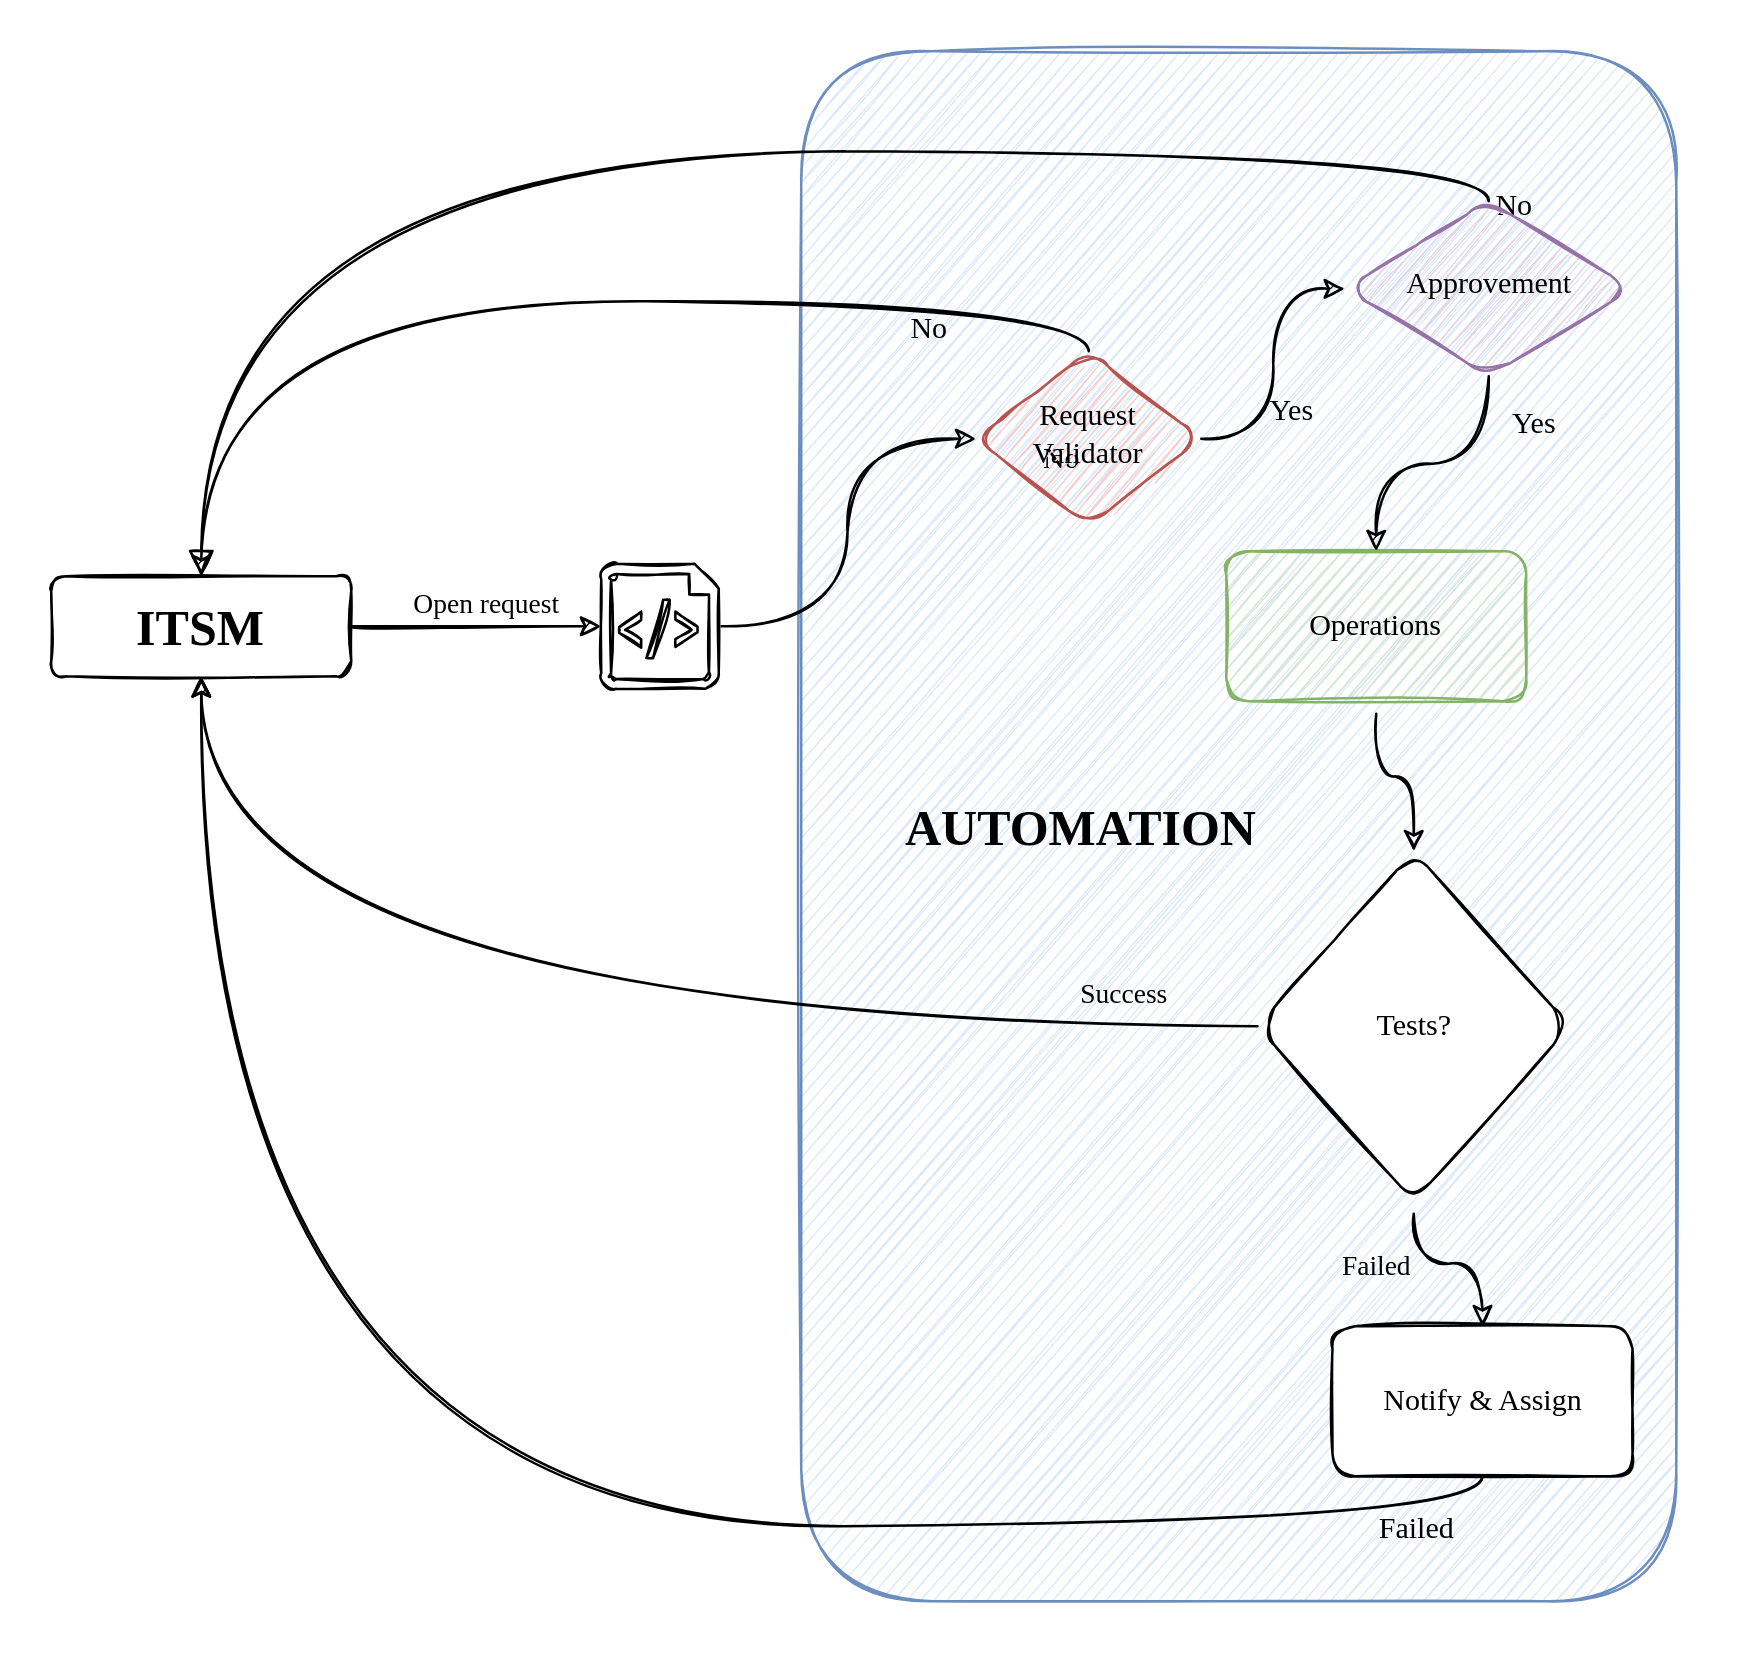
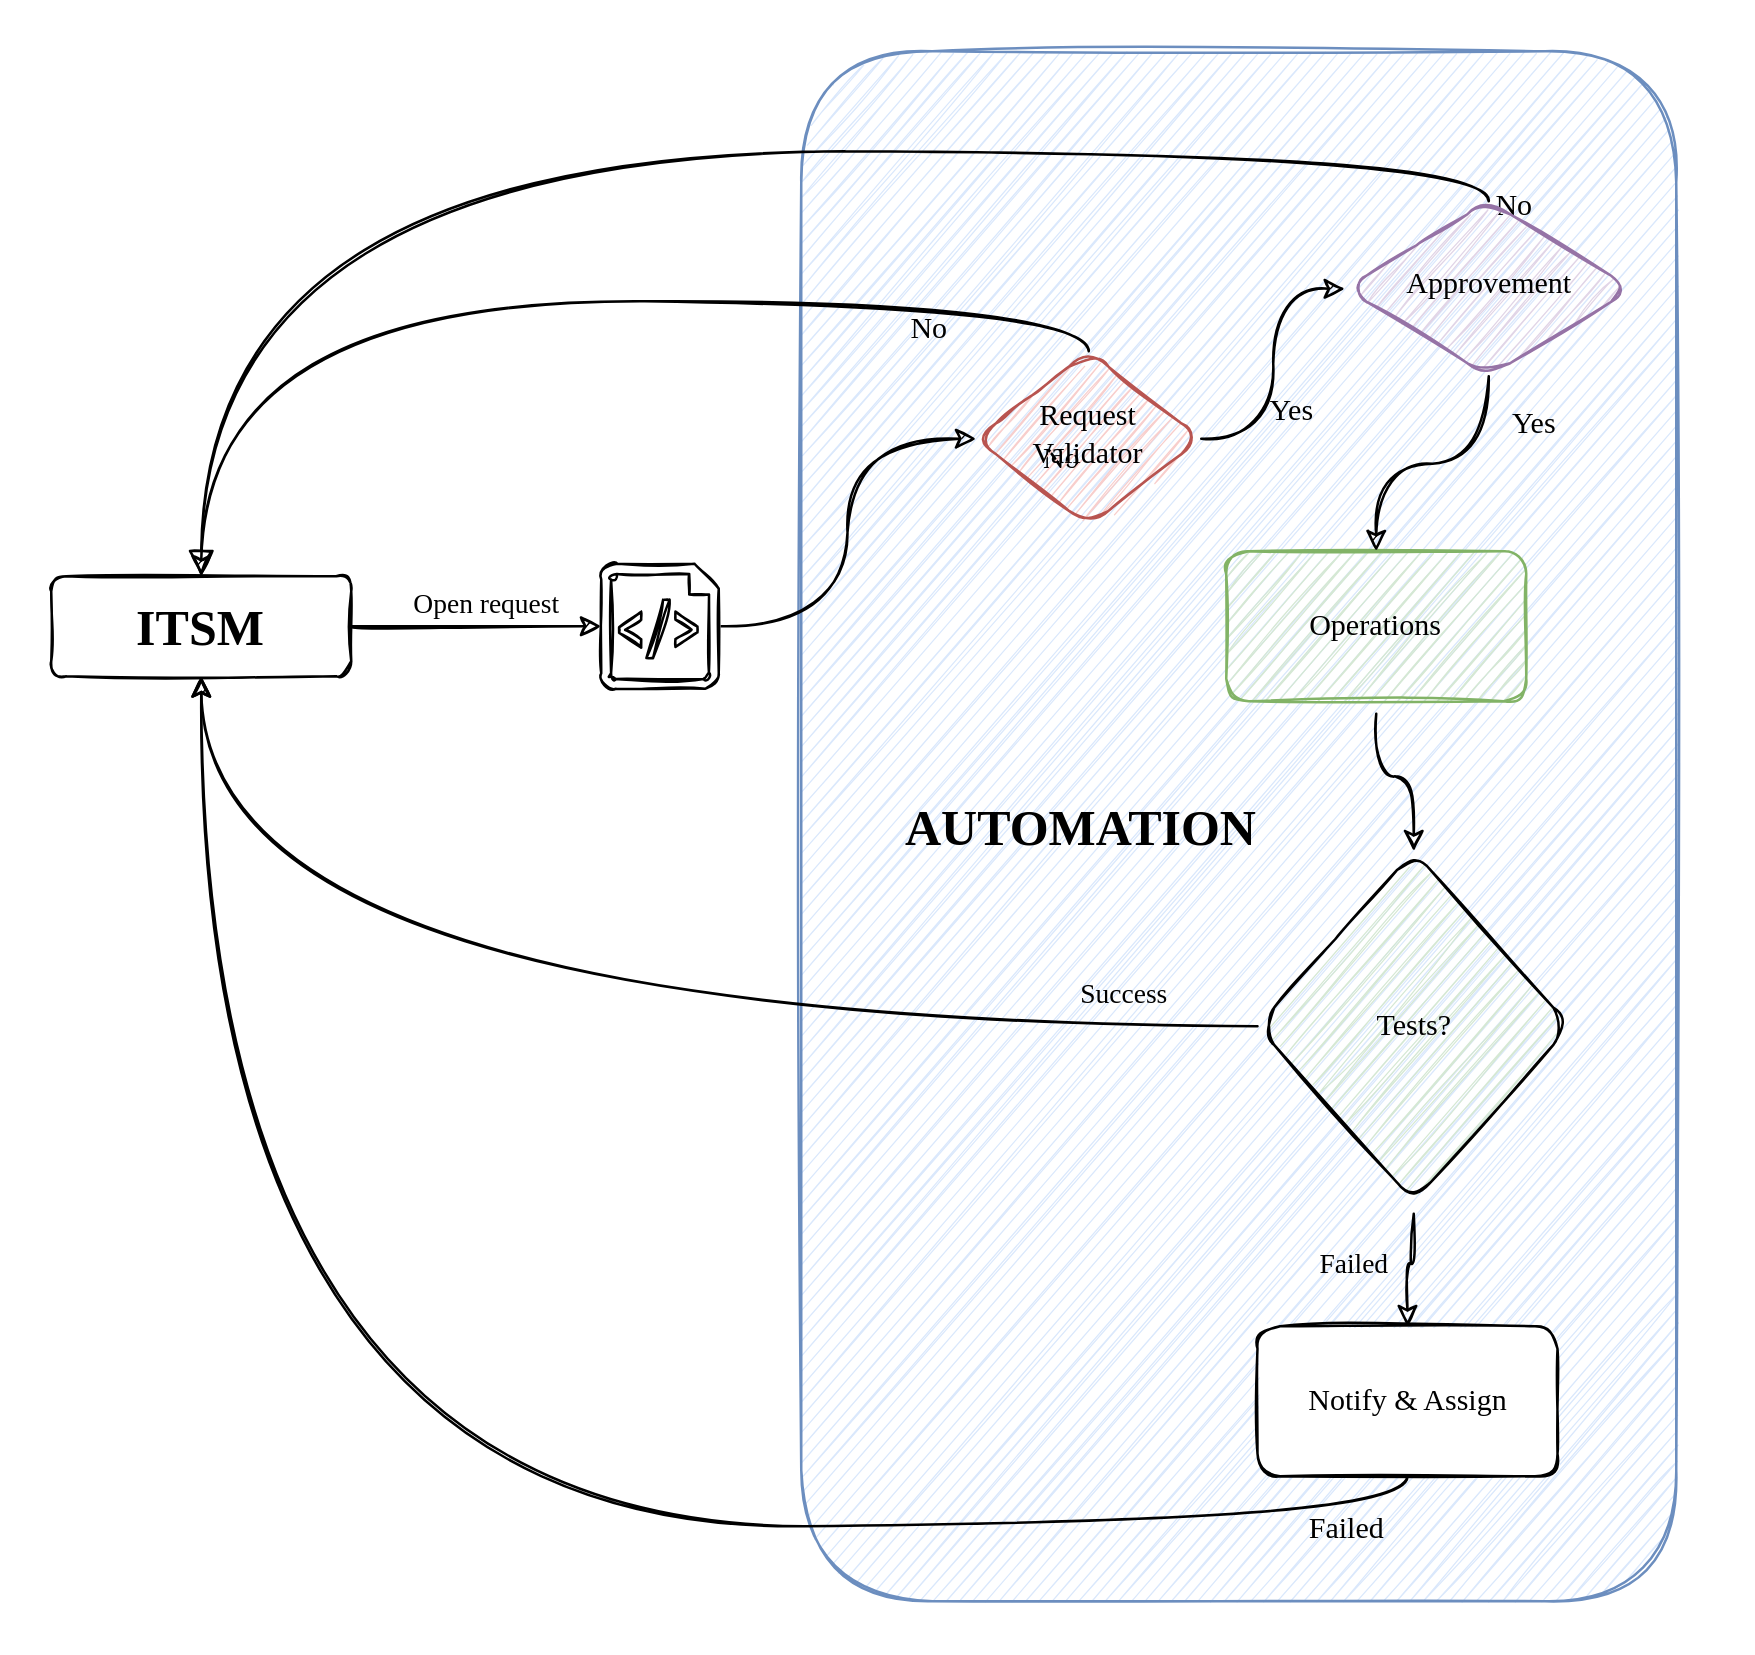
(1414, 1026) -> (1414, 1026)
(1483, 1401) -> (1408, 1401)
